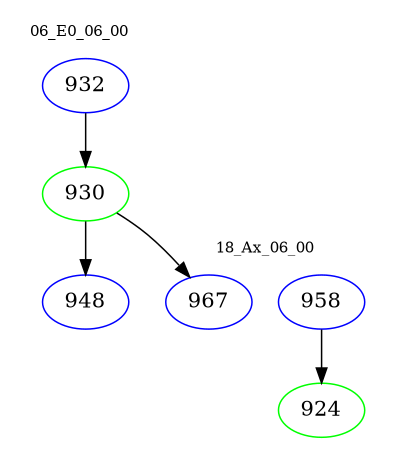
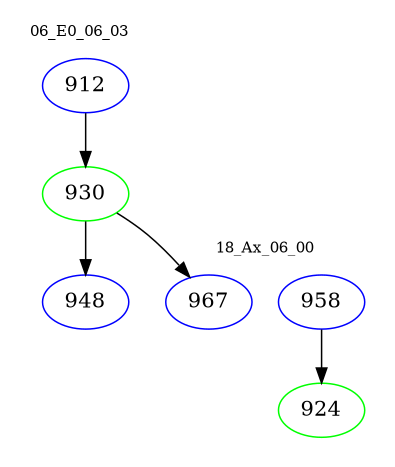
(80, 32) -> (80, 32)
(86, 86) -> (86, 86)
